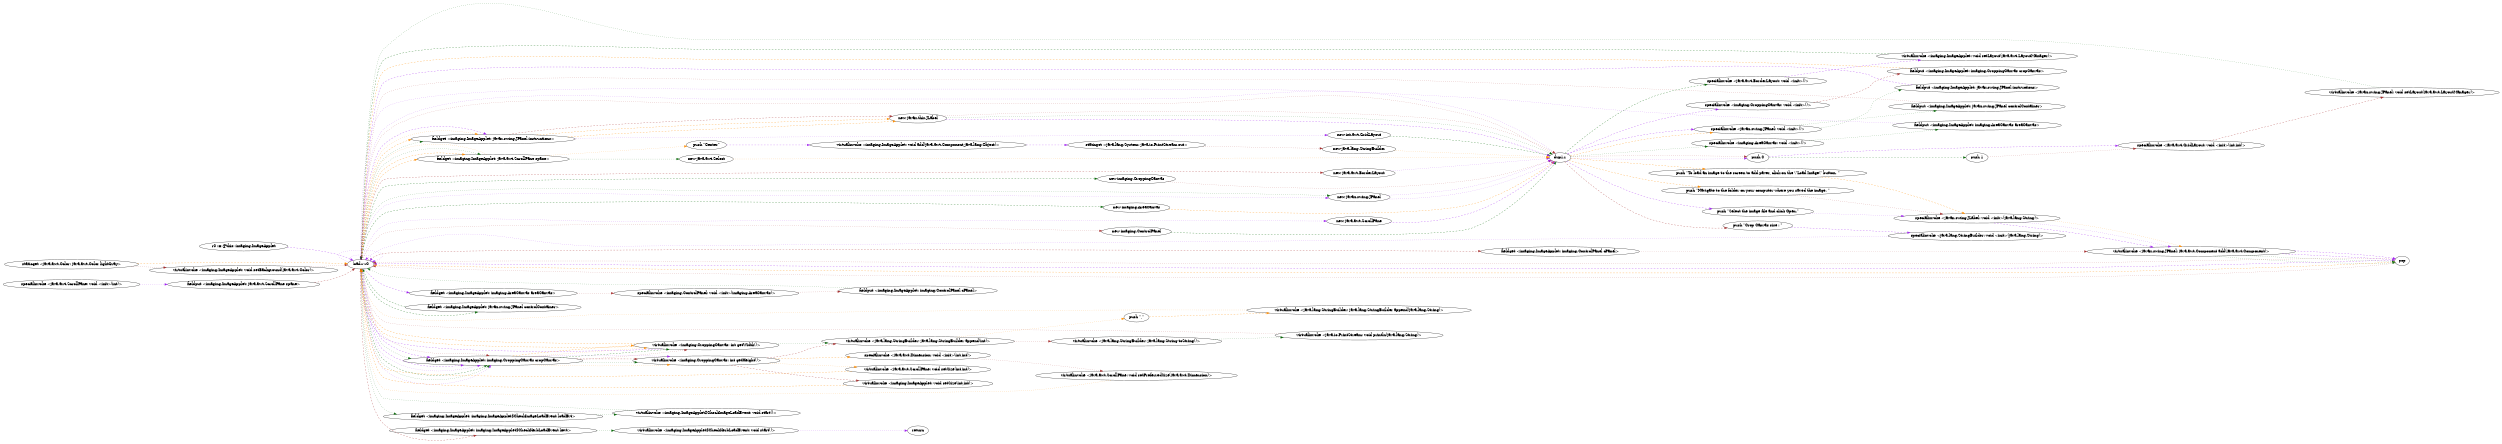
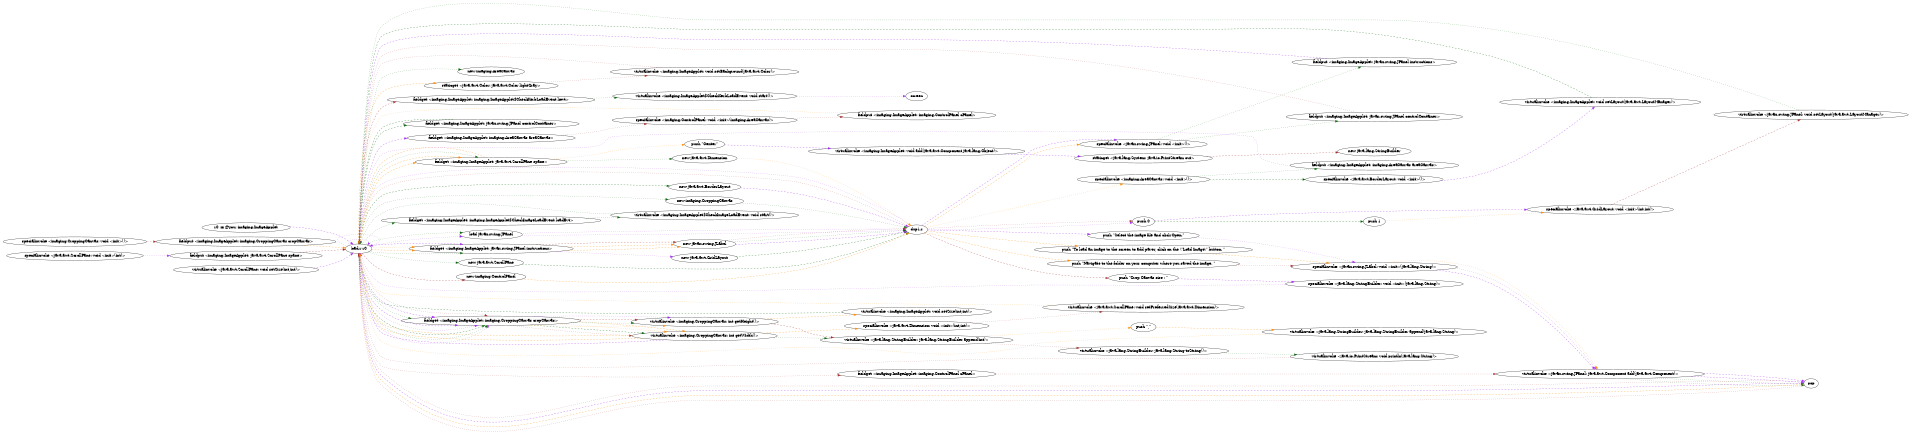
(1629, 107) -> (1256, 179)
(918, 118) -> (705, 244)
(1640, 125) -> none
(1359, 135) -> (705, 258)
(1262, 147) -> (1271, 154)
(1638, 151) -> (1023, 206)
(2061, 153) -> (1463, 217)
(1470, 154) -> none
(391, 155) -> (392, 156)
(706, 159) -> (705, 158)
(1469, 165) -> (825, 200)
(810, 173) -> (496, 184)
(701, 179) -> (500, 195)
(1360, 188) -> (823, 212)
(1359, 197) -> (491, 235)
(716, 202) -> (370, 121)
(1478, 210) -> (716, 269)
(1366, 213) -> none
(833, 220) -> (412, 260)
(724, 225) -> (409, 278)
(1374, 235) -> (717, 280)
(244, 246) -> (246, 228)
(922, 250) -> (551, 377)
(241, 262) -> (377, 100)
(610, 284) -> (549, 108)
(811, 358) -> (809, 331)
(811, 365) -> none
(794, 375) -> (809, 317)
(567, 376) -> (333, 264)
(560, 388) -> (585, 313)
(918, 431) -> (917, 96)
